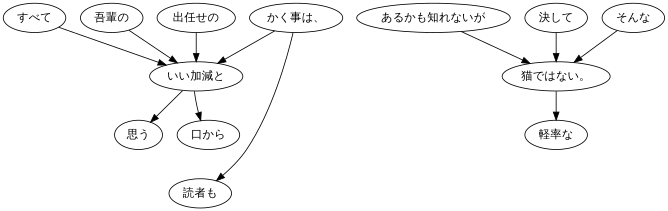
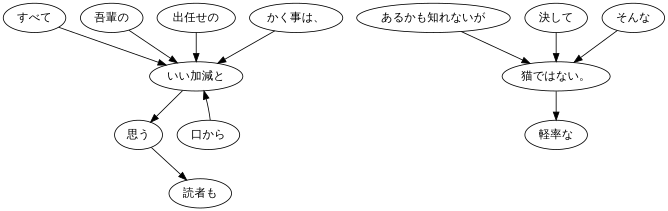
(196, 102) -> (209, 109)
(268, 109) -> (166, 161)
